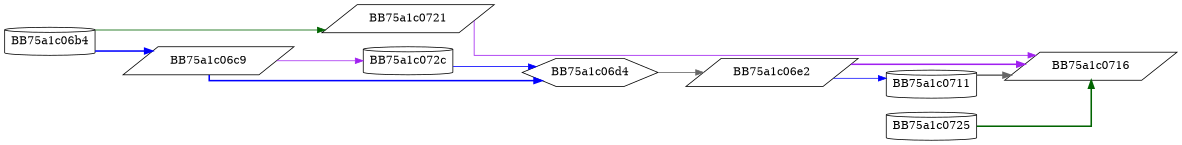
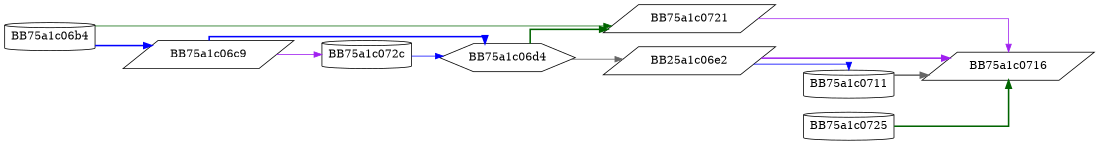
none -> (558, 29)
(772, 72) -> (689, 61)
